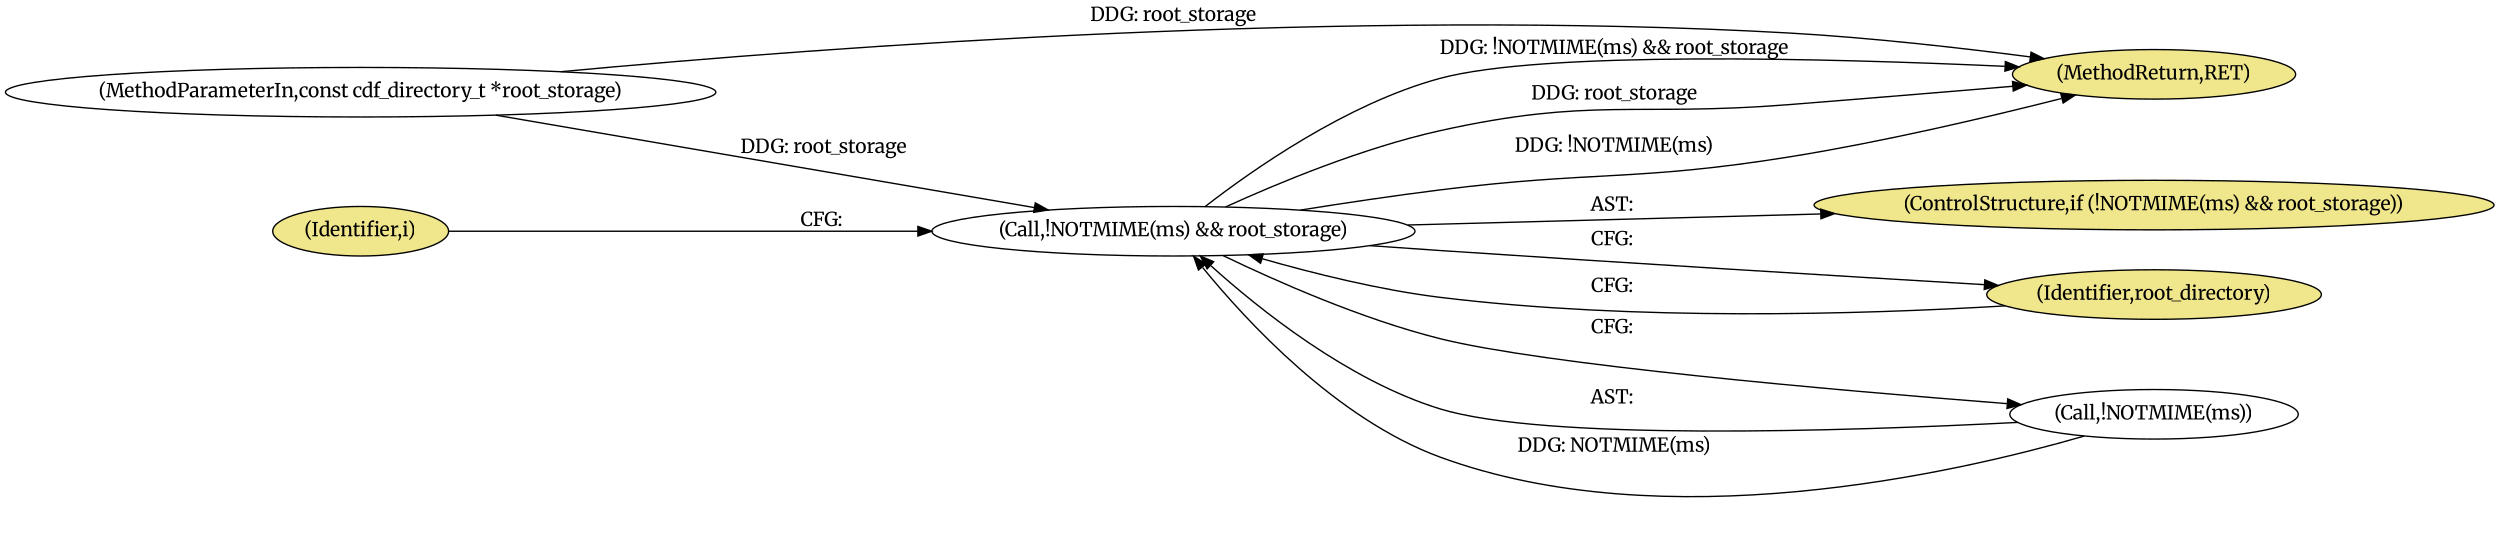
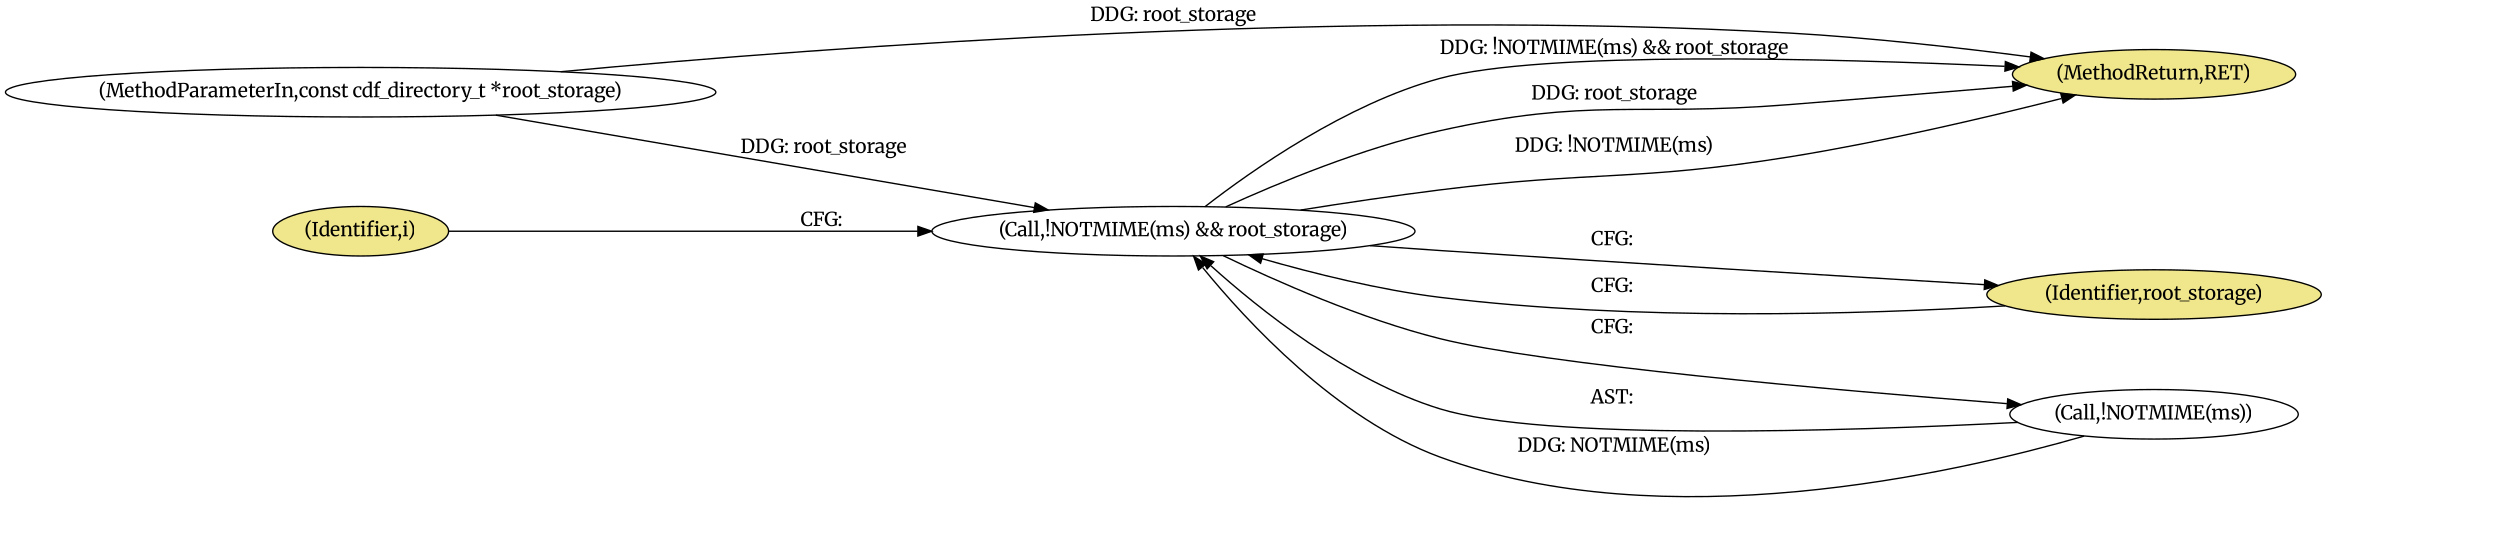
(2154, 205) -> none
(2154, 295) -> (2154, 295)
